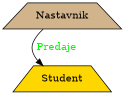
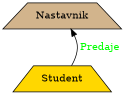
(33, 44) -> (77, 51)
